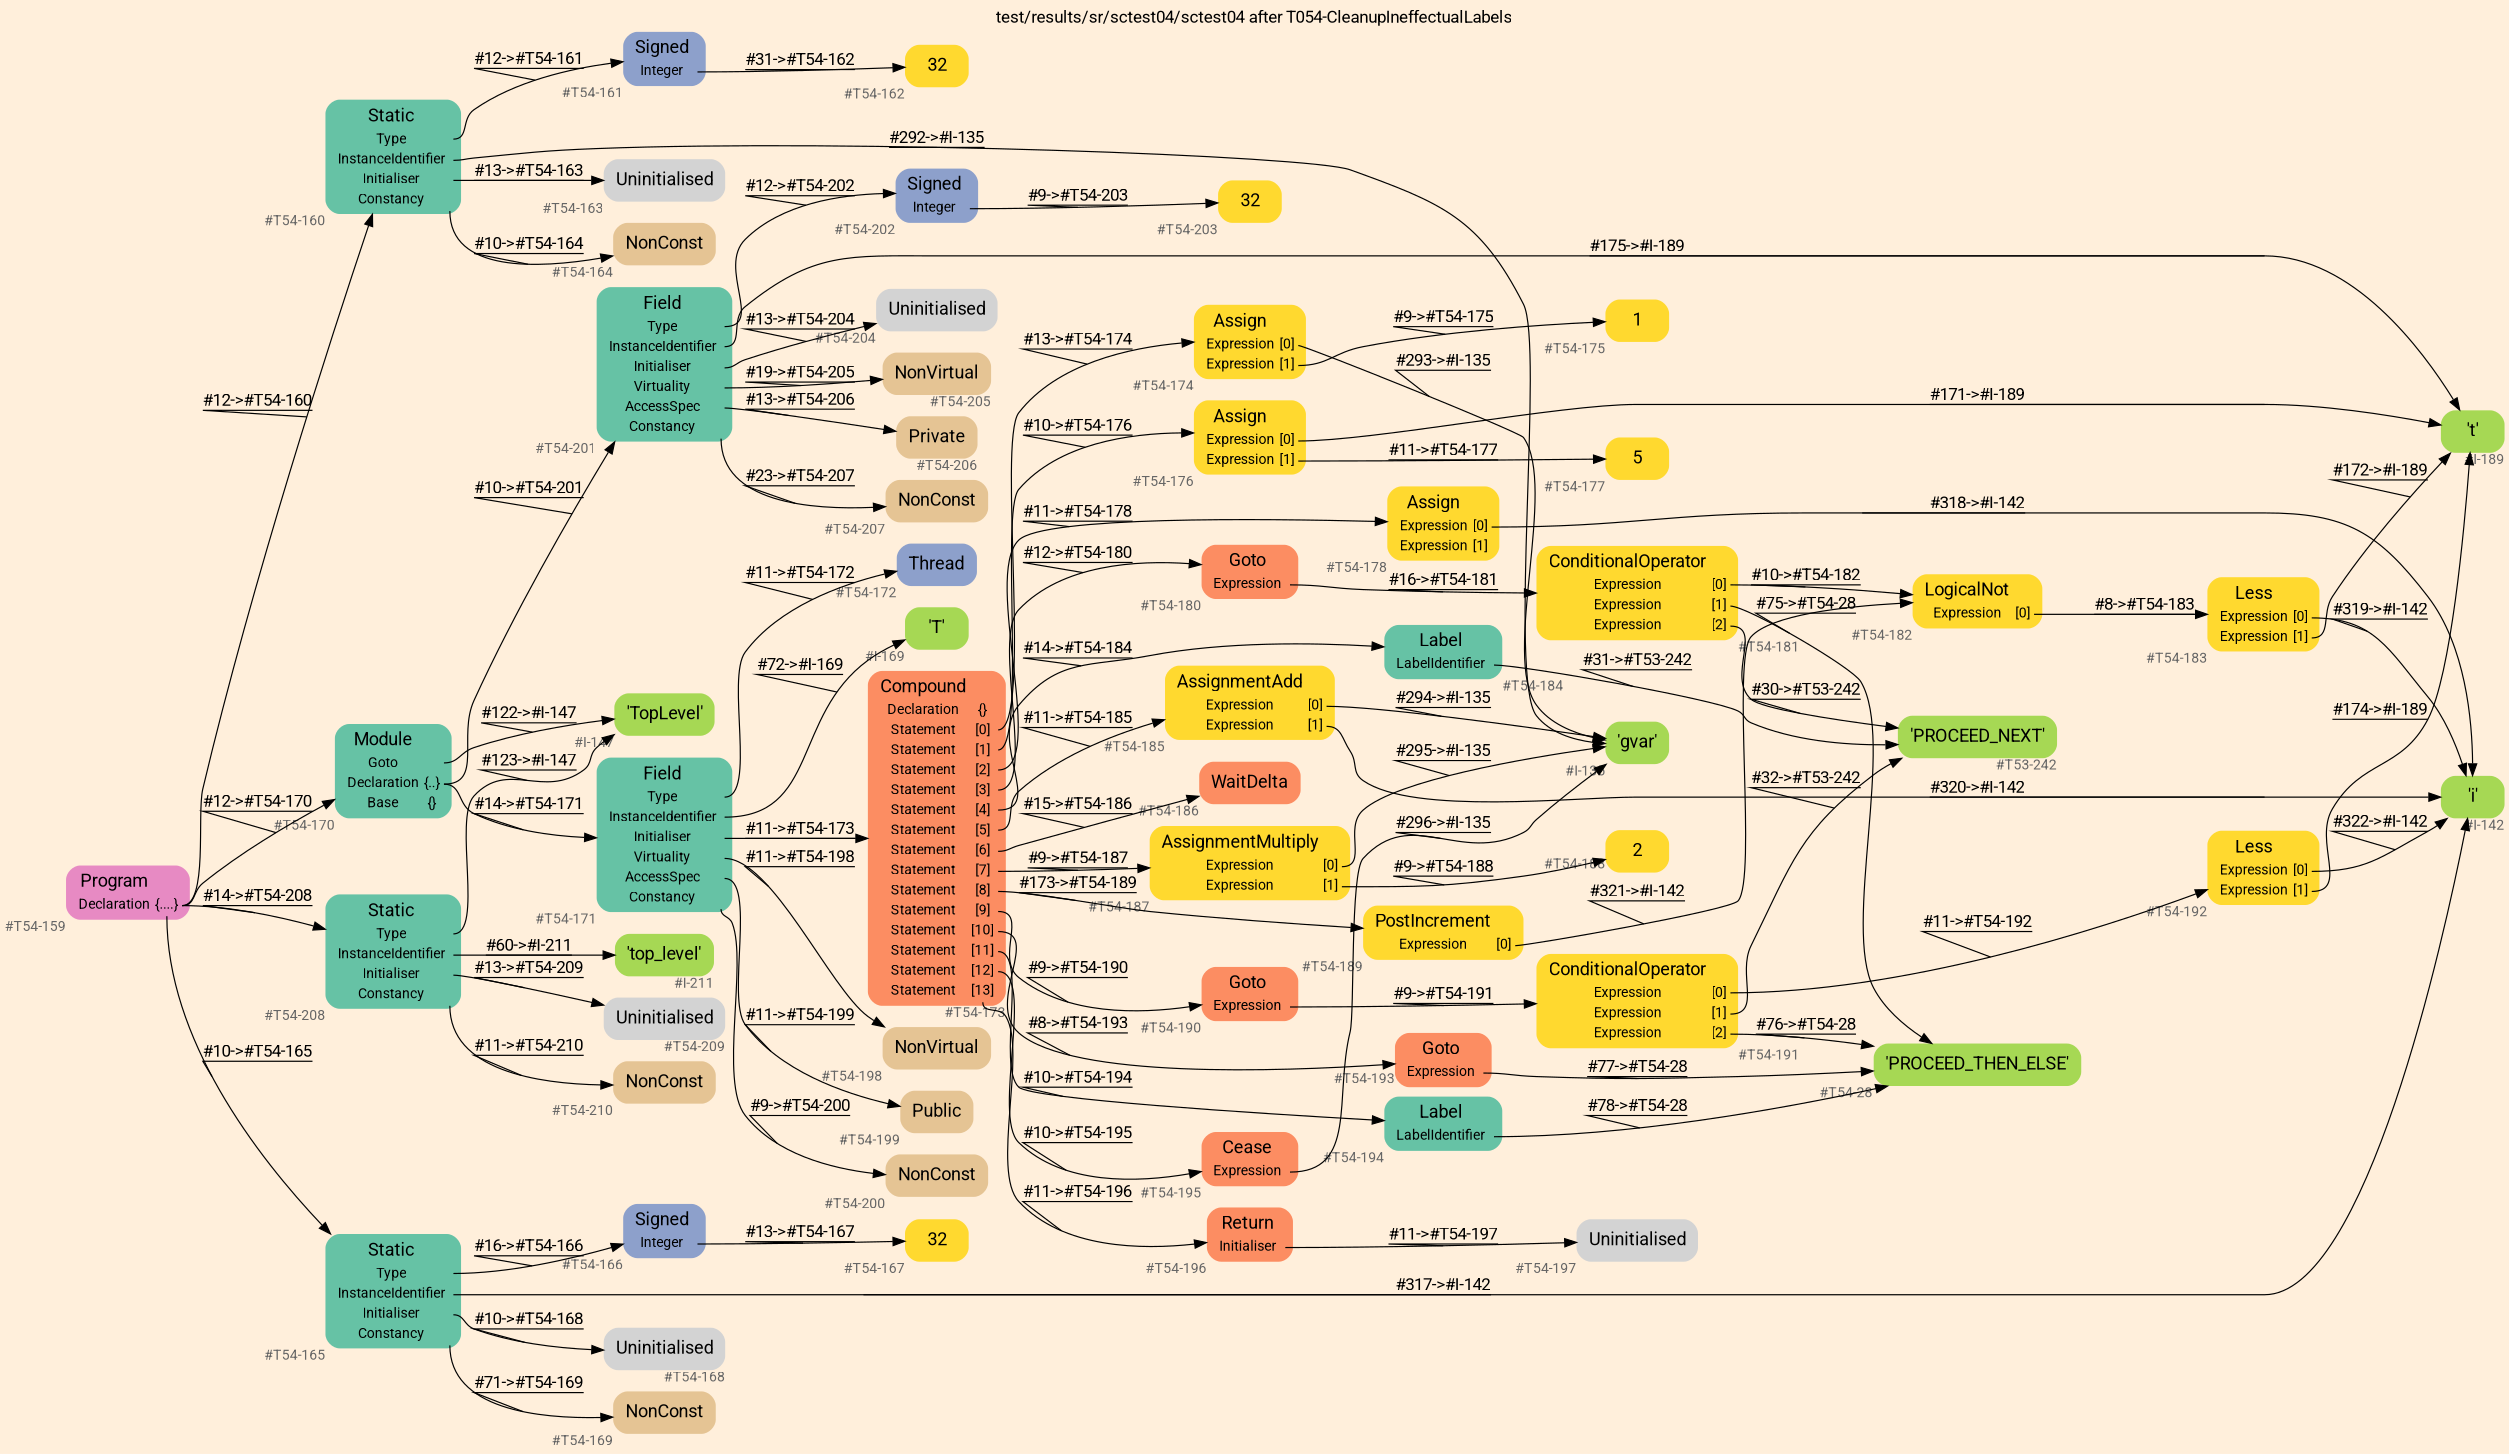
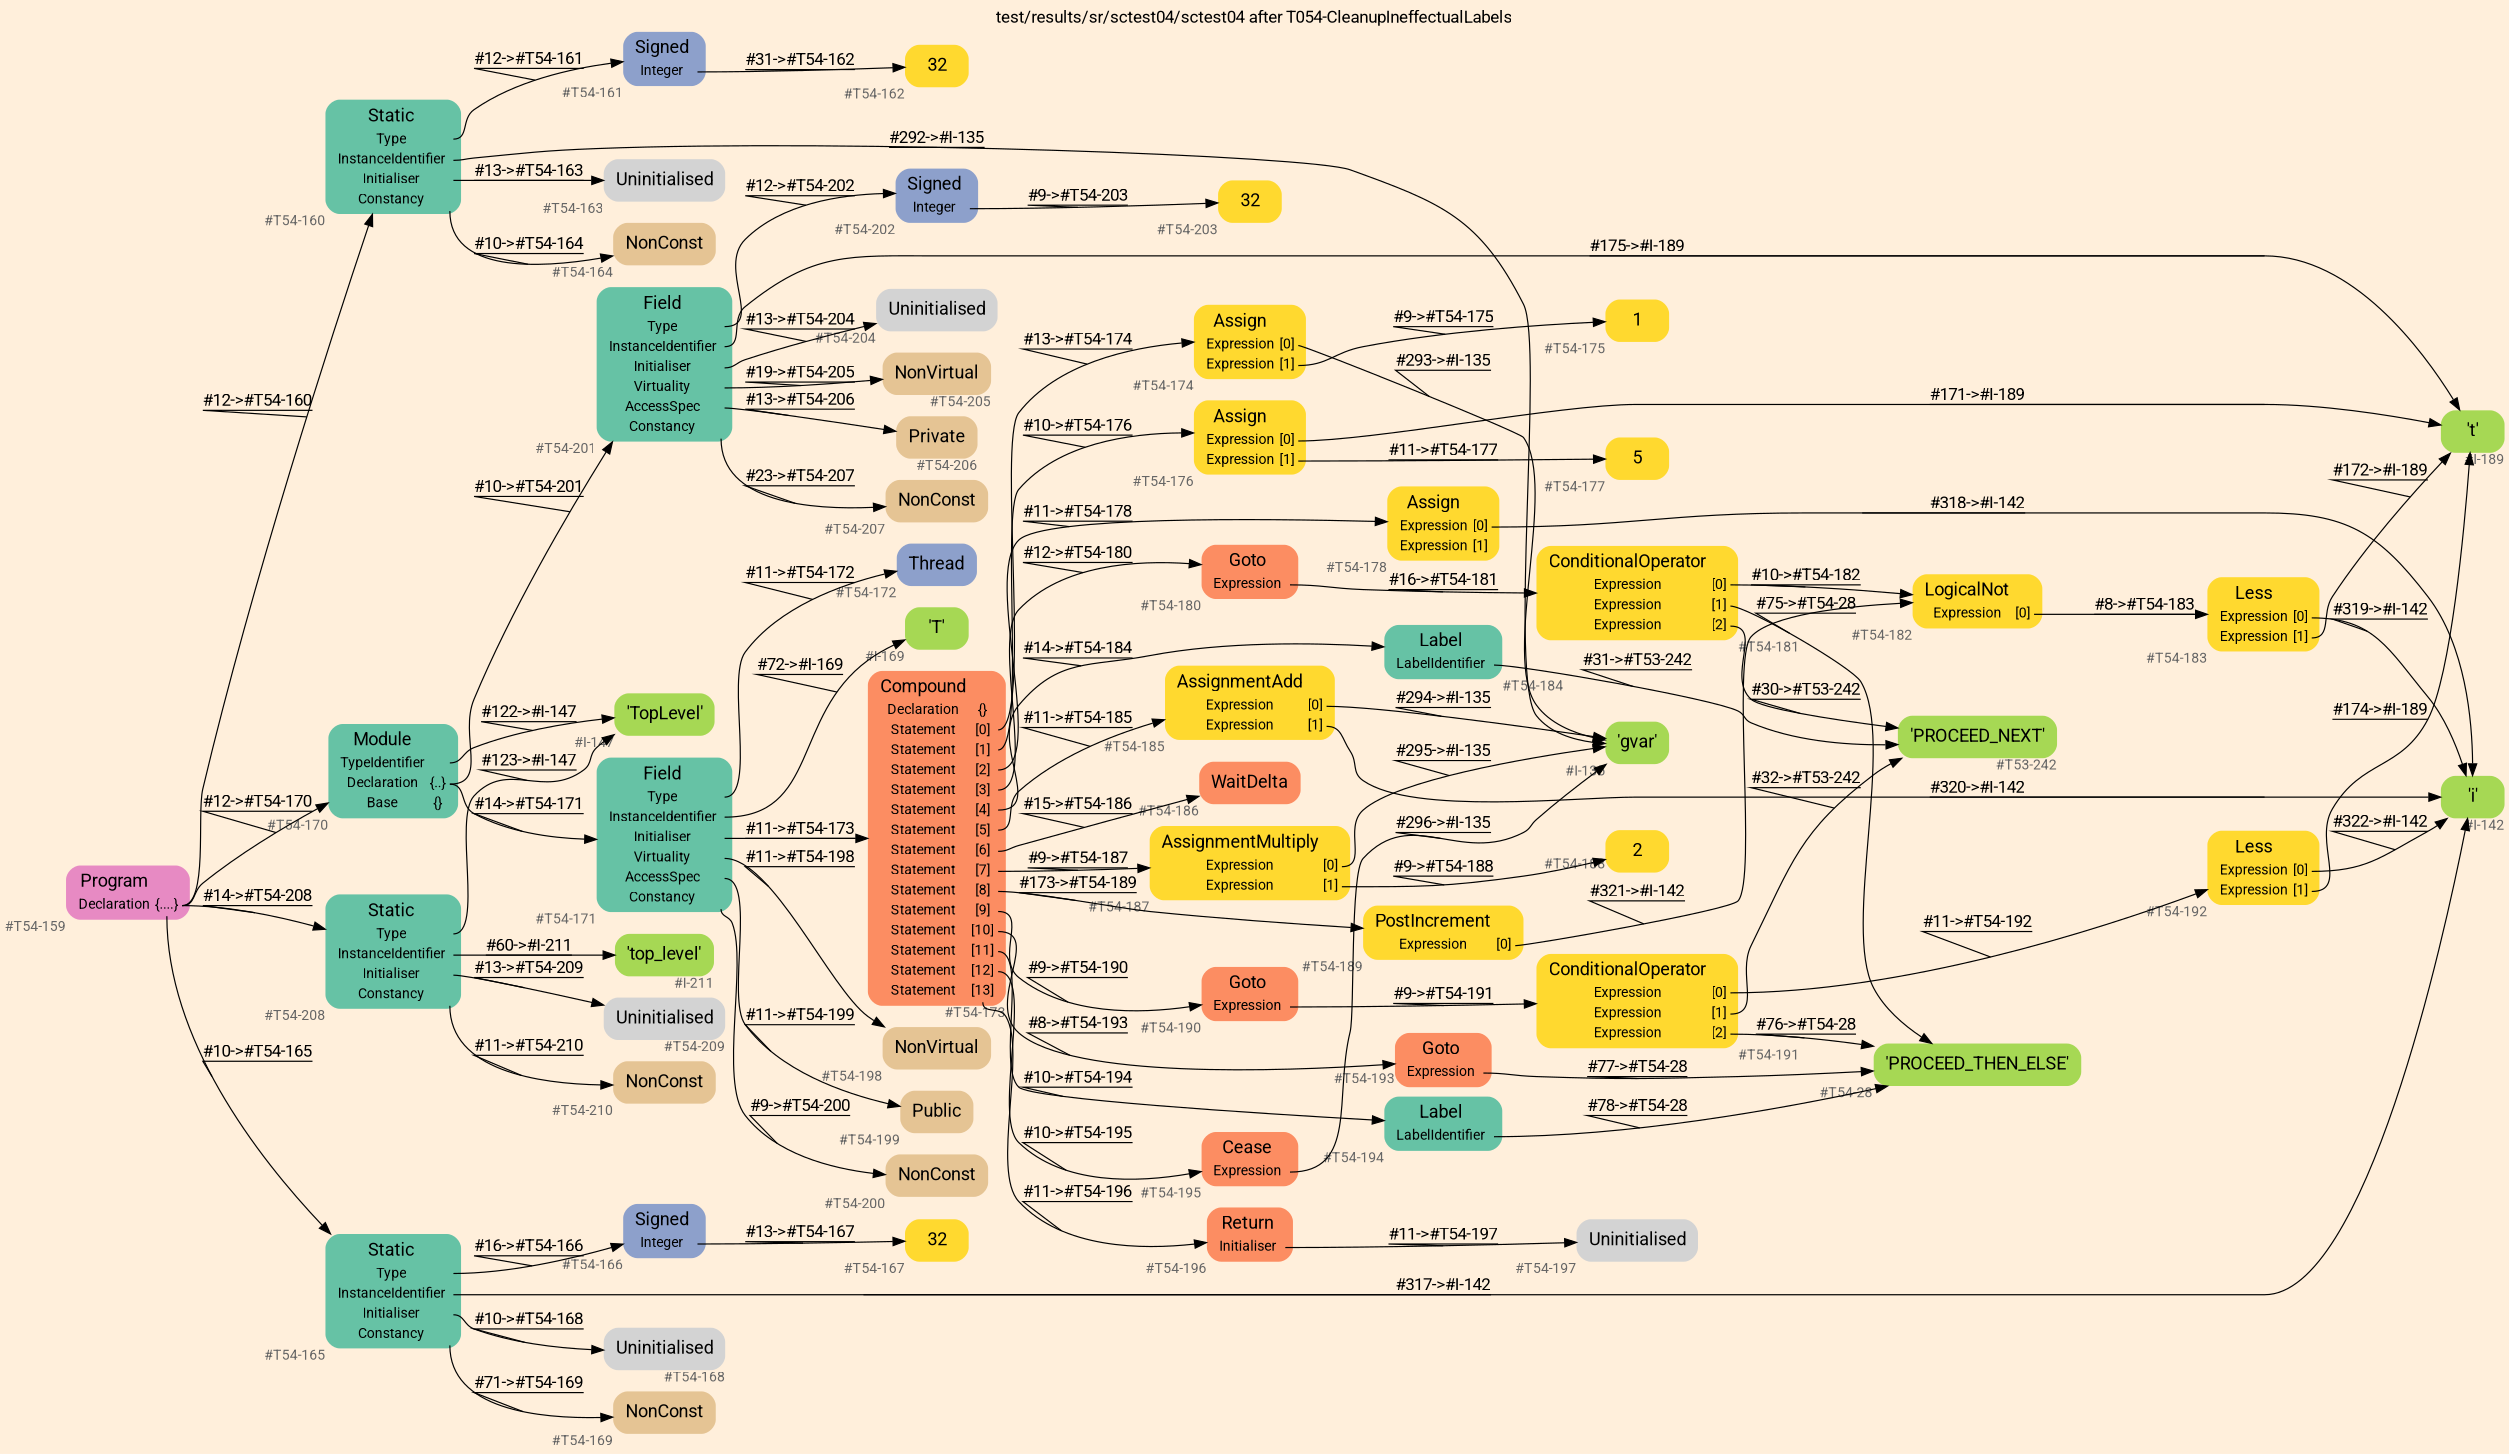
(383, 763) -> (383, 763)
